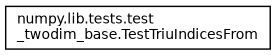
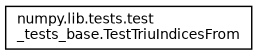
(138, 28) -> (129, 28)
